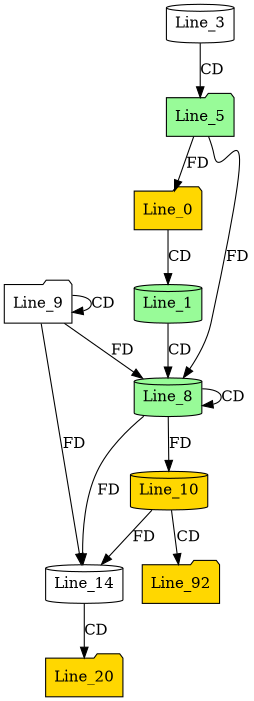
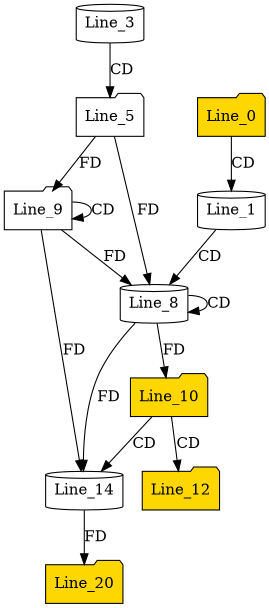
(200, 117) -> (110, 117)
(186, 159) -> (77, 159)
(168, 304) -> (231, 210)
(168, 397) -> (154, 304)
(169, 491) -> (169, 397)
(144, 537) -> (144, 444)
(181, 584) -> (181, 491)
(96, 631) -> (96, 537)
